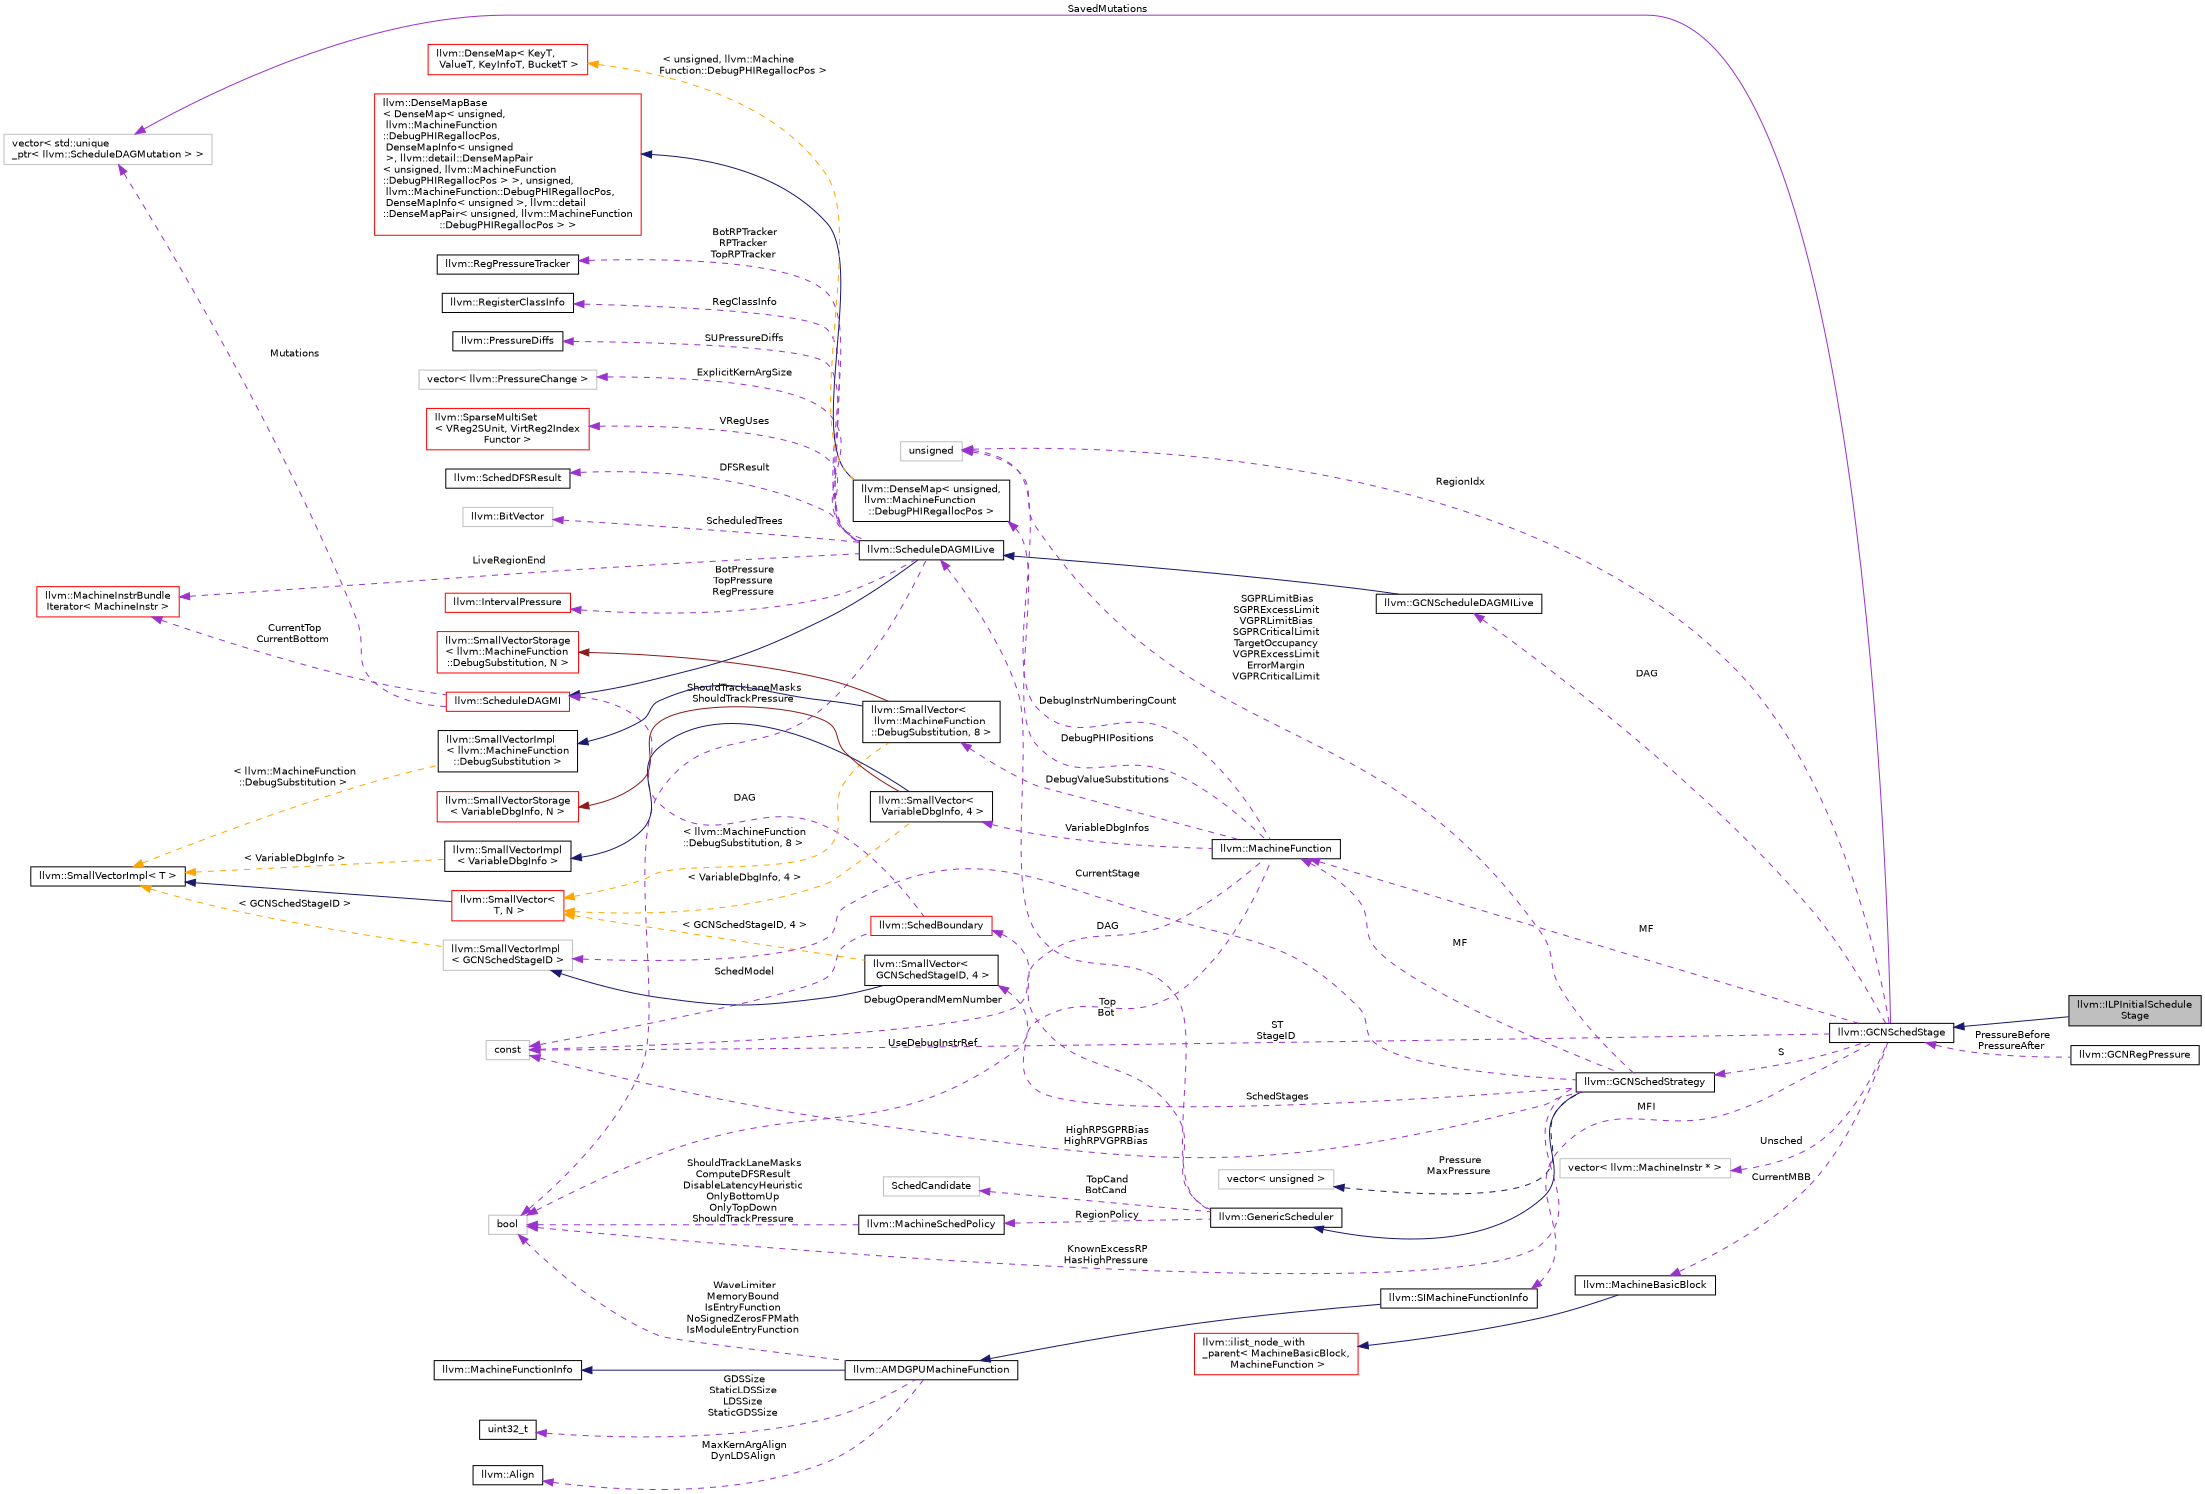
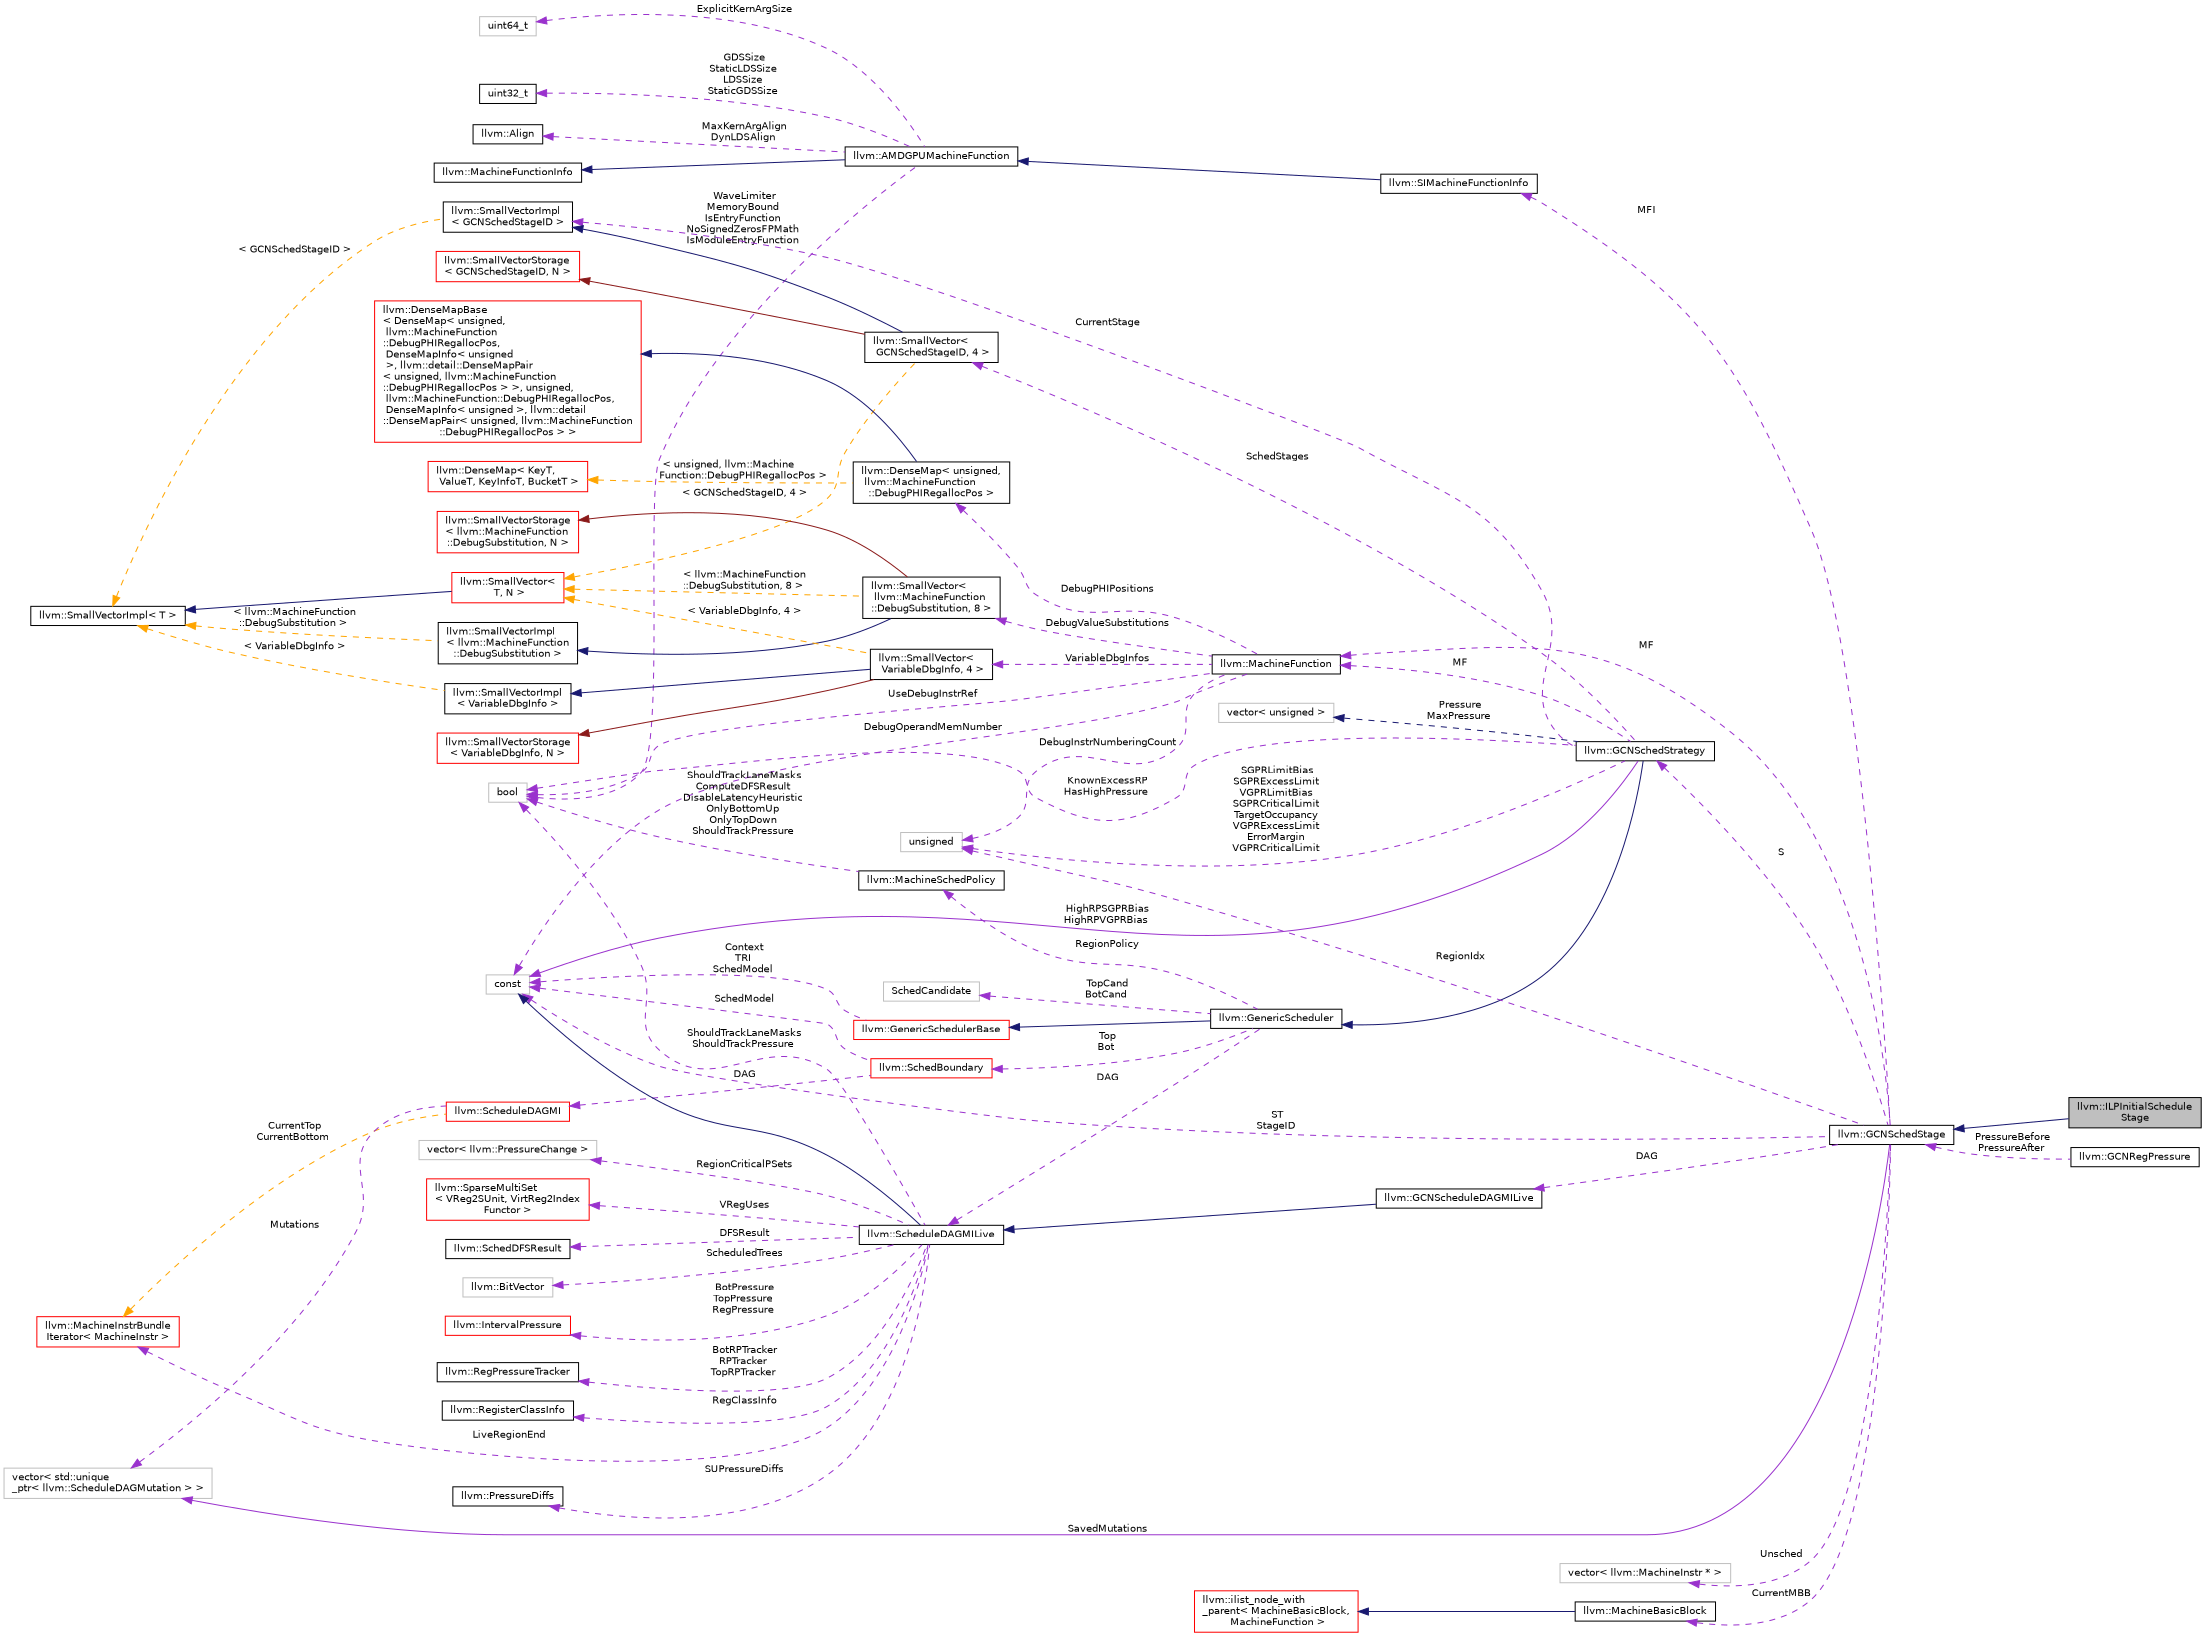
none -> (508, 26)
none -> (508, 267)
(743, 373) -> (743, 1165)
(758, 649) -> (718, 1124)
(302, 664) -> (275, 1187)
(508, 955) -> (508, 217)
none -> (931, 1030)
(1060, 1149) -> (1111, 931)
